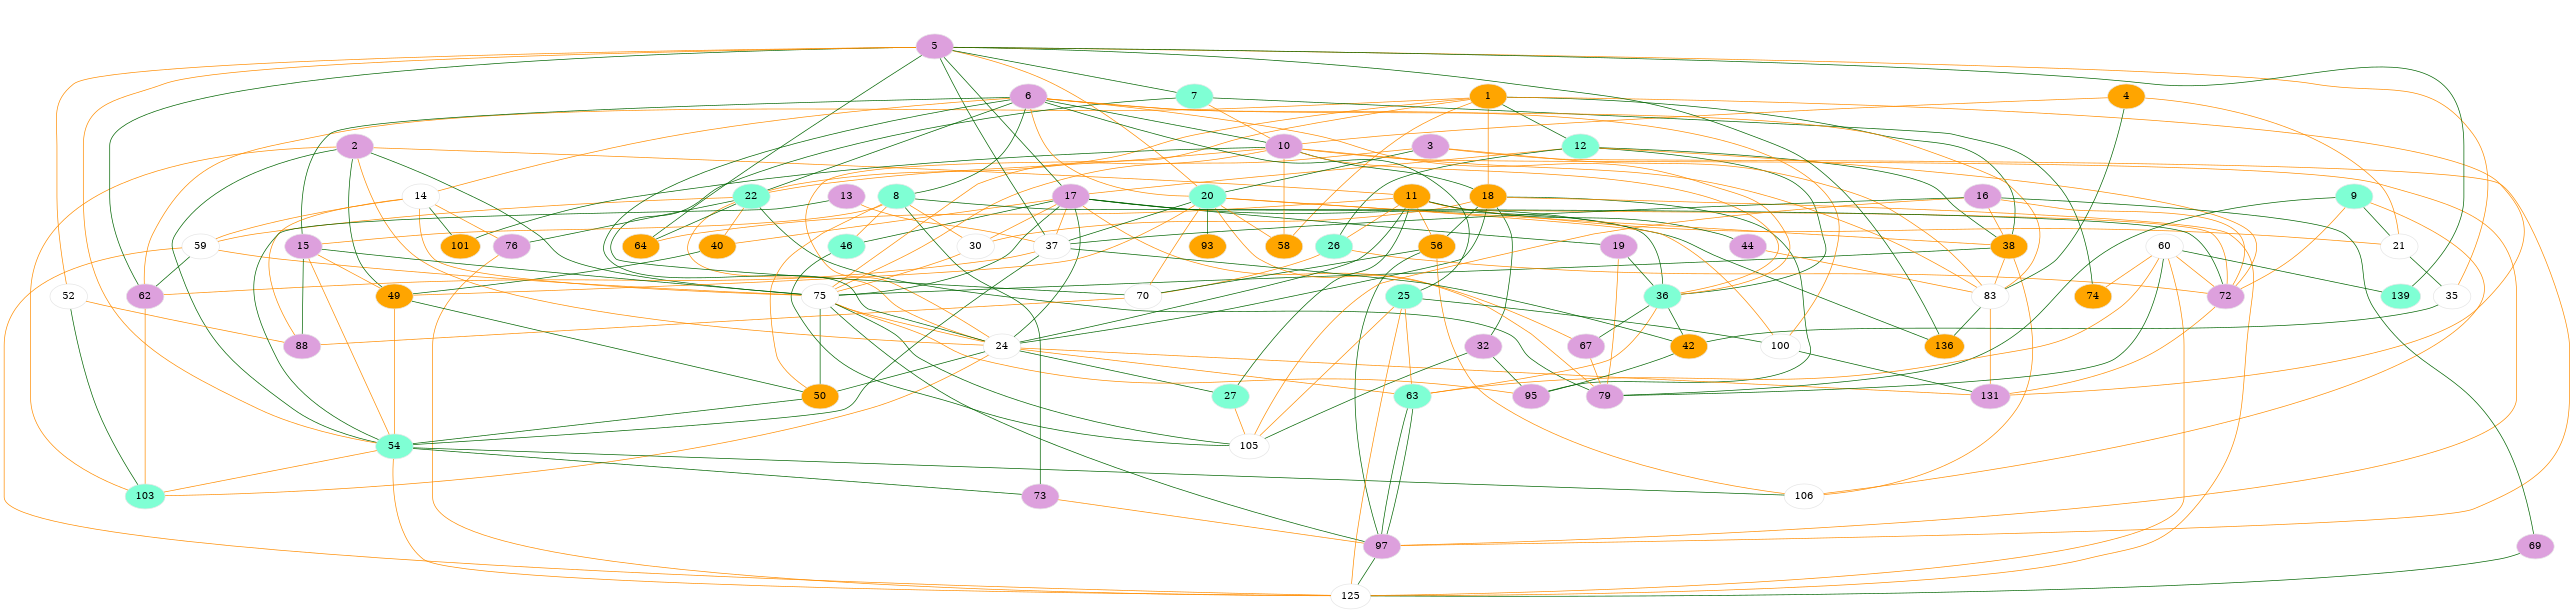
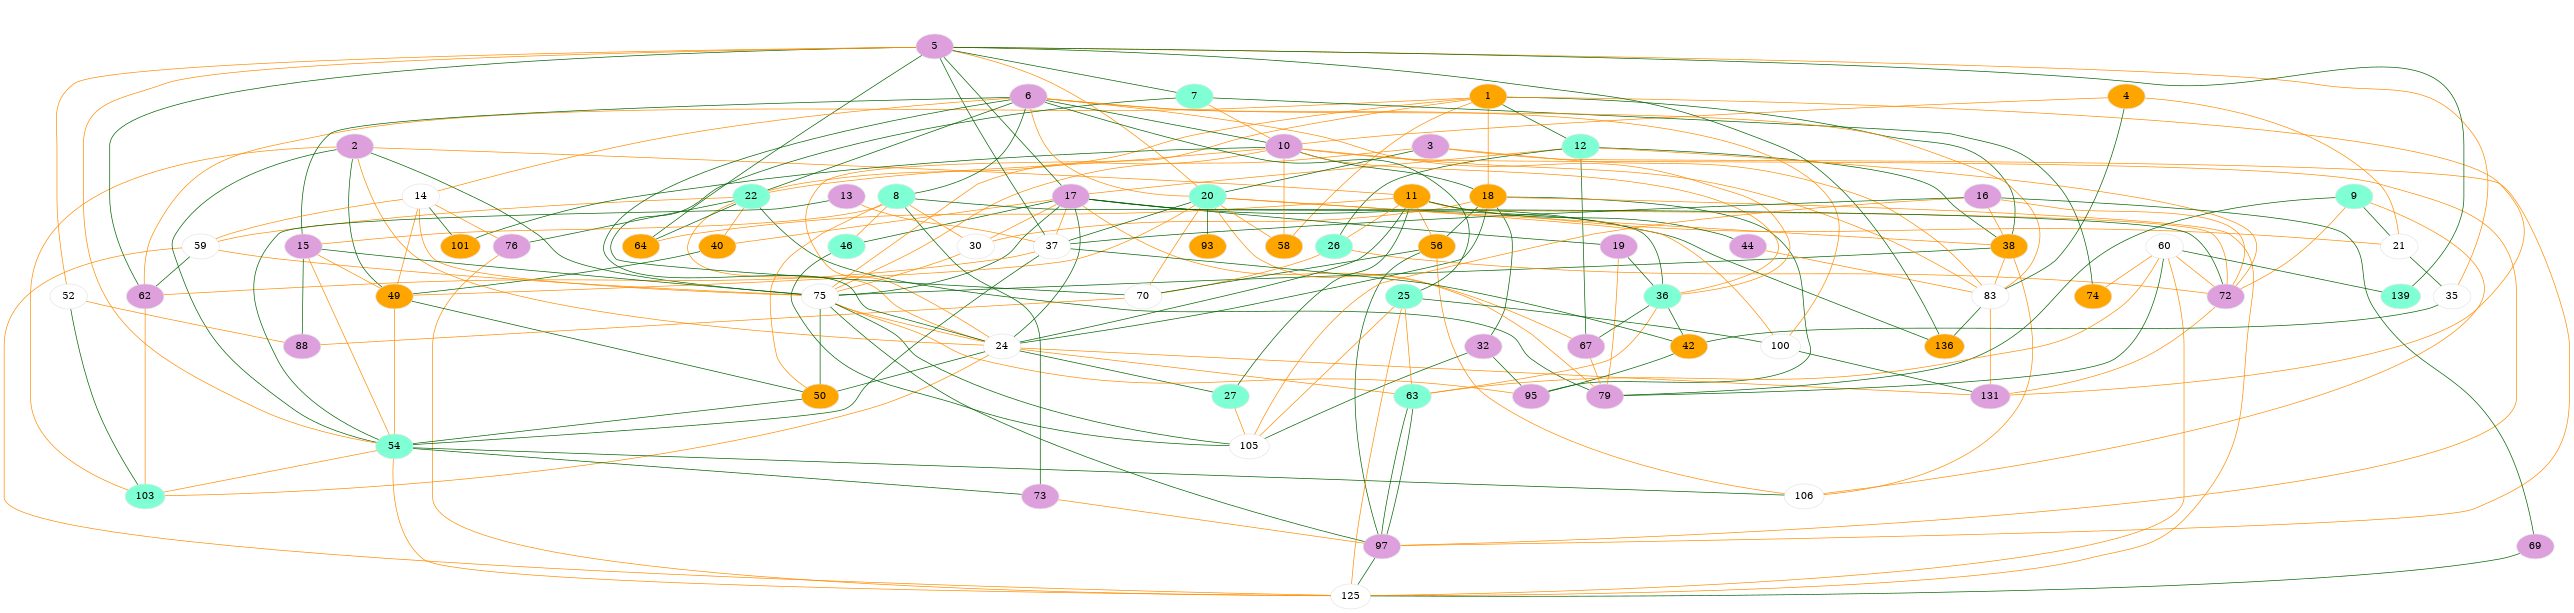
(1807, 194) -> (1583, 251)
(292, 224) -> (408, 245)
